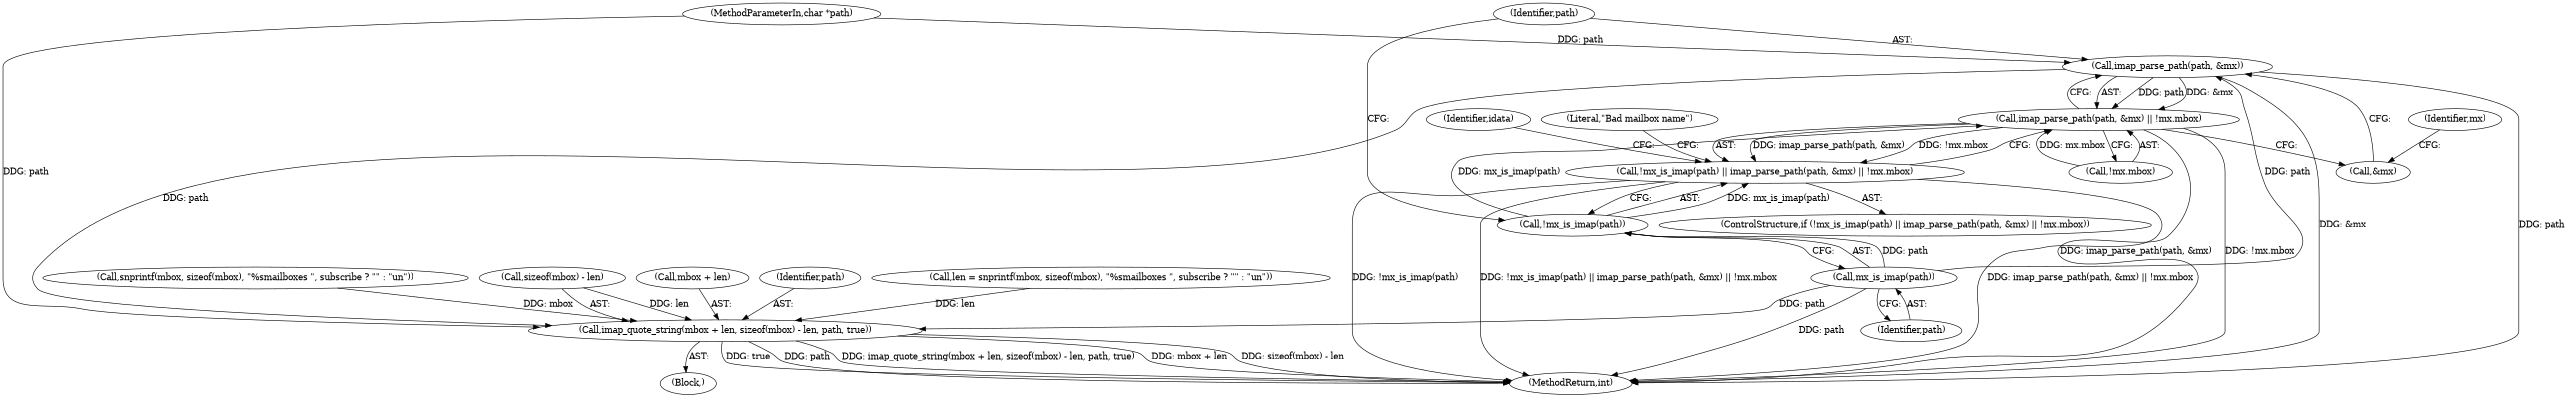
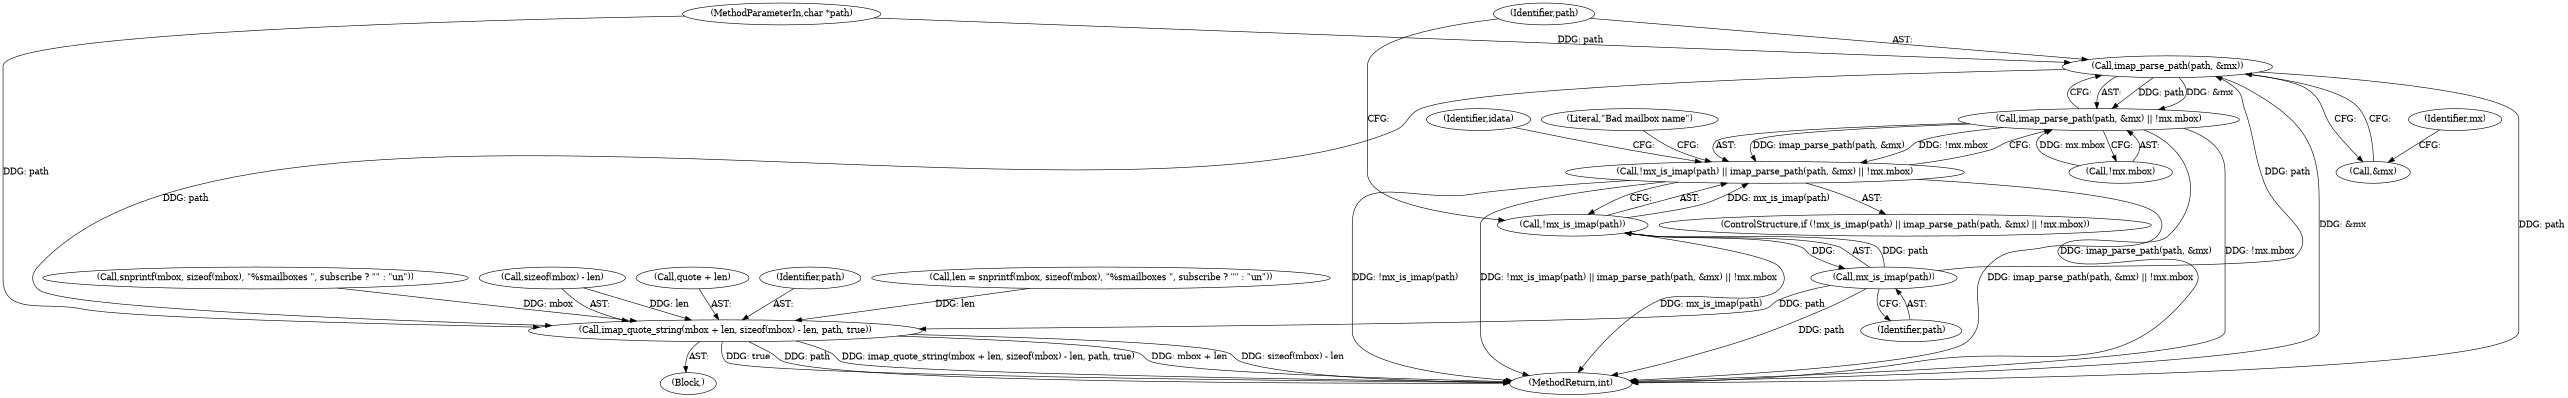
(2246, 144) -> (2316, 97)
(1648, 146) -> (1759, 297)
(1825, 252) -> (1825, 252)
(693, 278) -> (693, 278)
